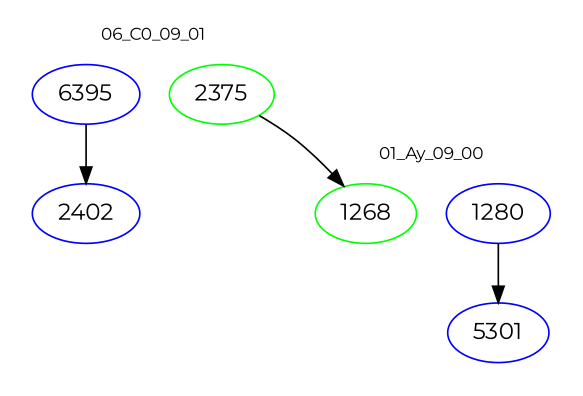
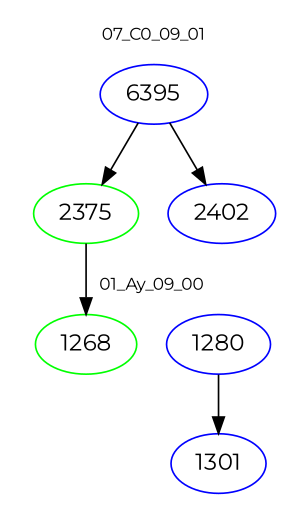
(154, 36) -> (154, 36)
none -> (124, 146)
(498, 333) -> (219, 464)
